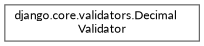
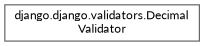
(102, 23) -> (102, 23)
